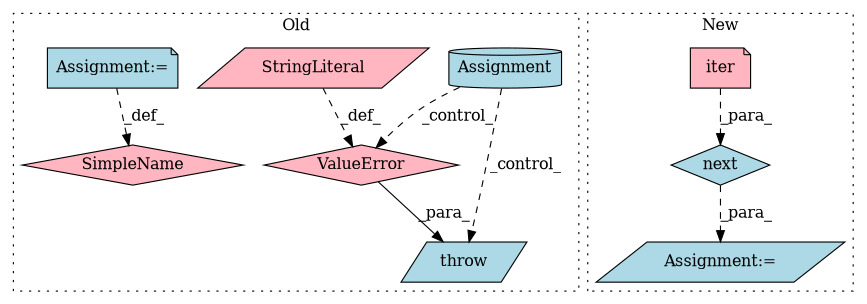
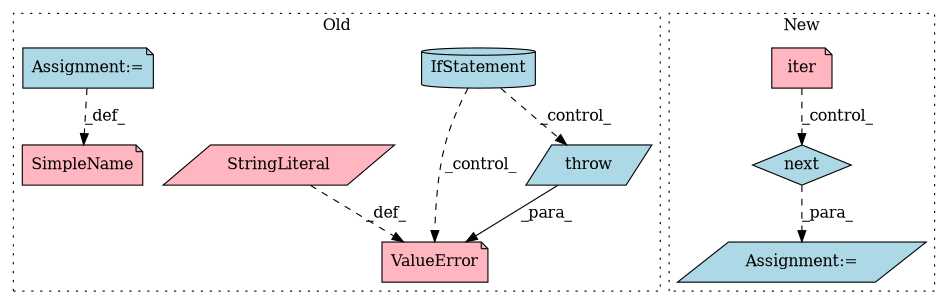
(505, 68) -> (478, 68)
(746, 117) -> (838, 117)
(133, 165) -> (83, 165)
(361, 165) -> (435, 262)
(406, 208) -> (517, 211)
